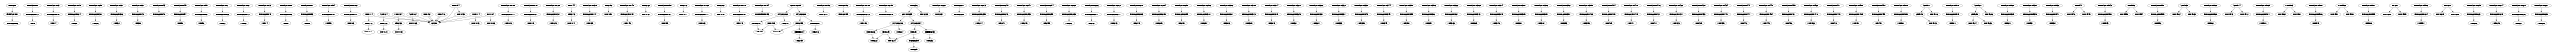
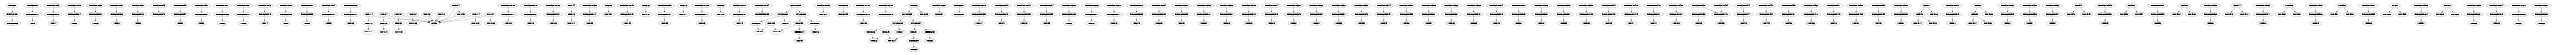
(1699, 9) -> (1709, 10)
none -> (1917, 23)
